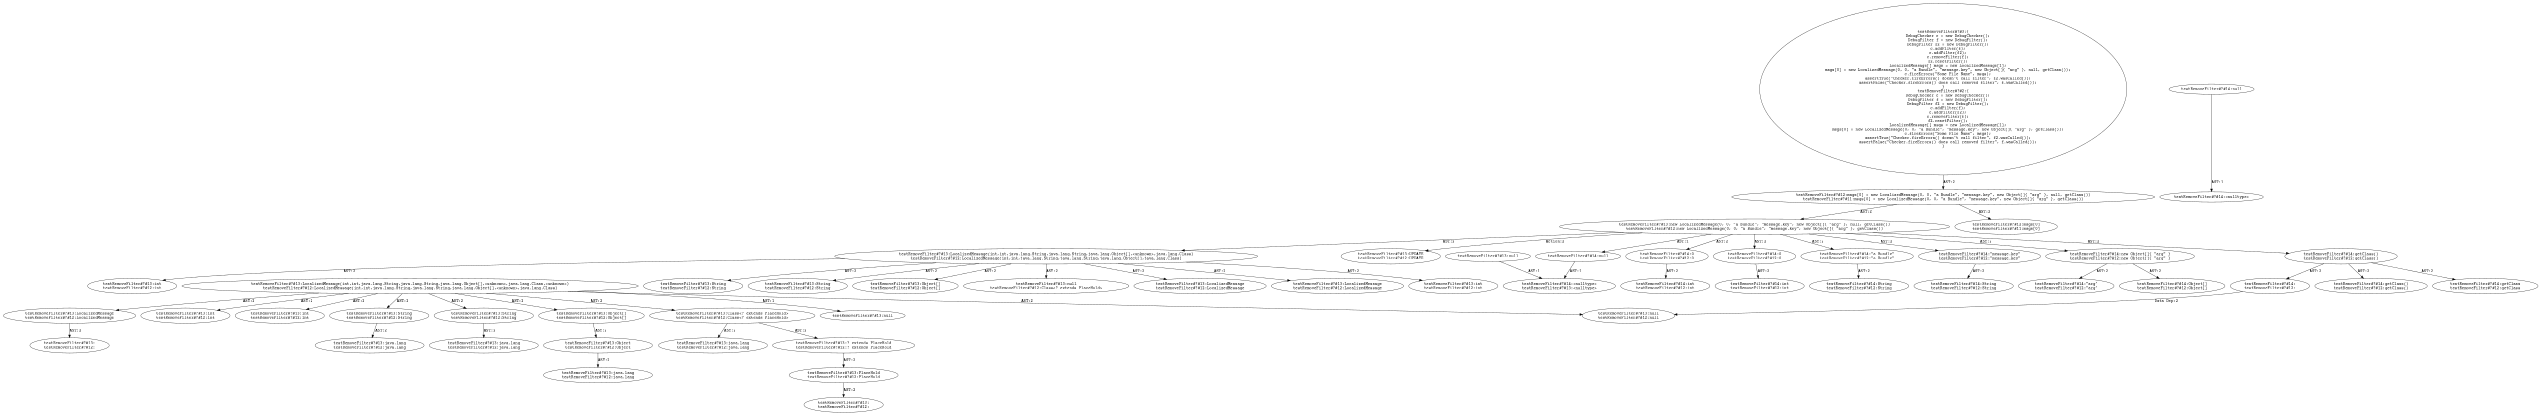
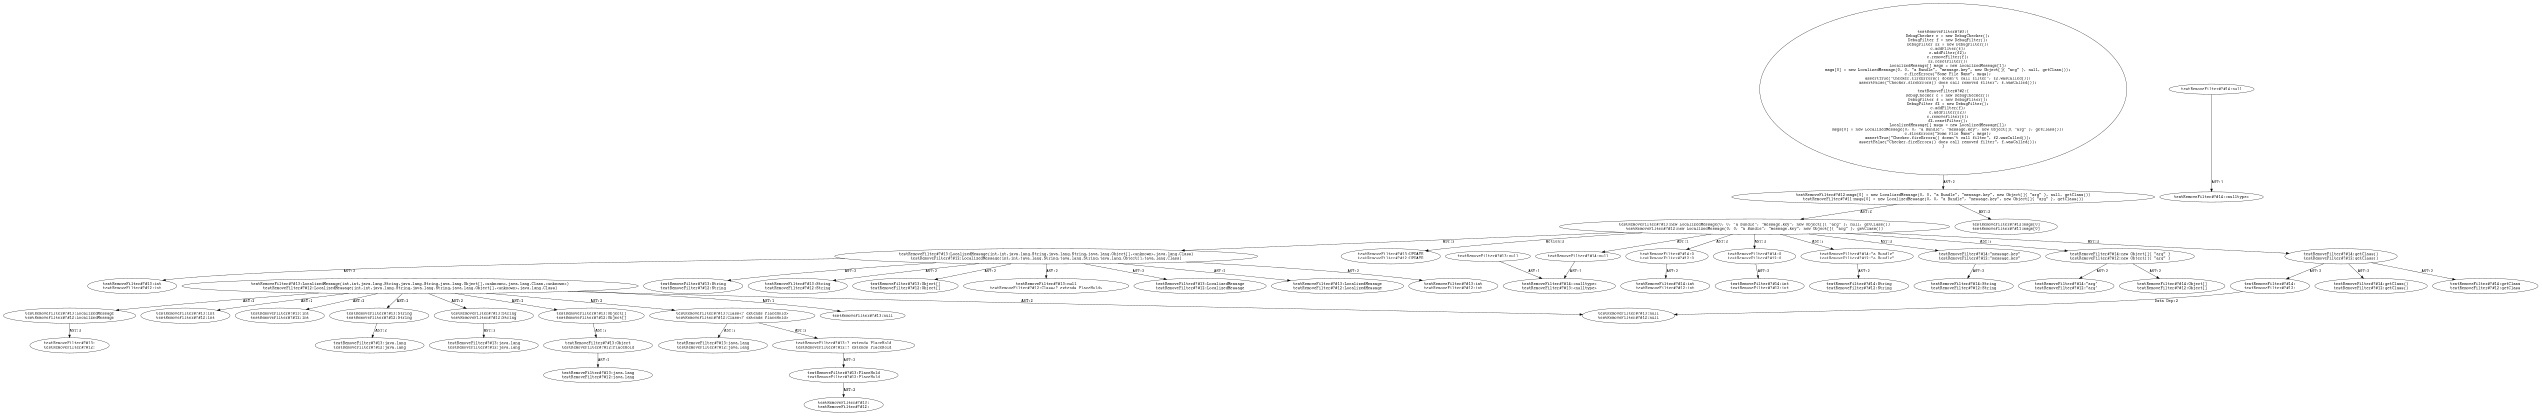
(598, 345) -> (598, 345)
